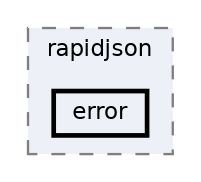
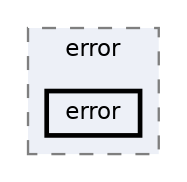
(100, 50) -> (93, 50)
